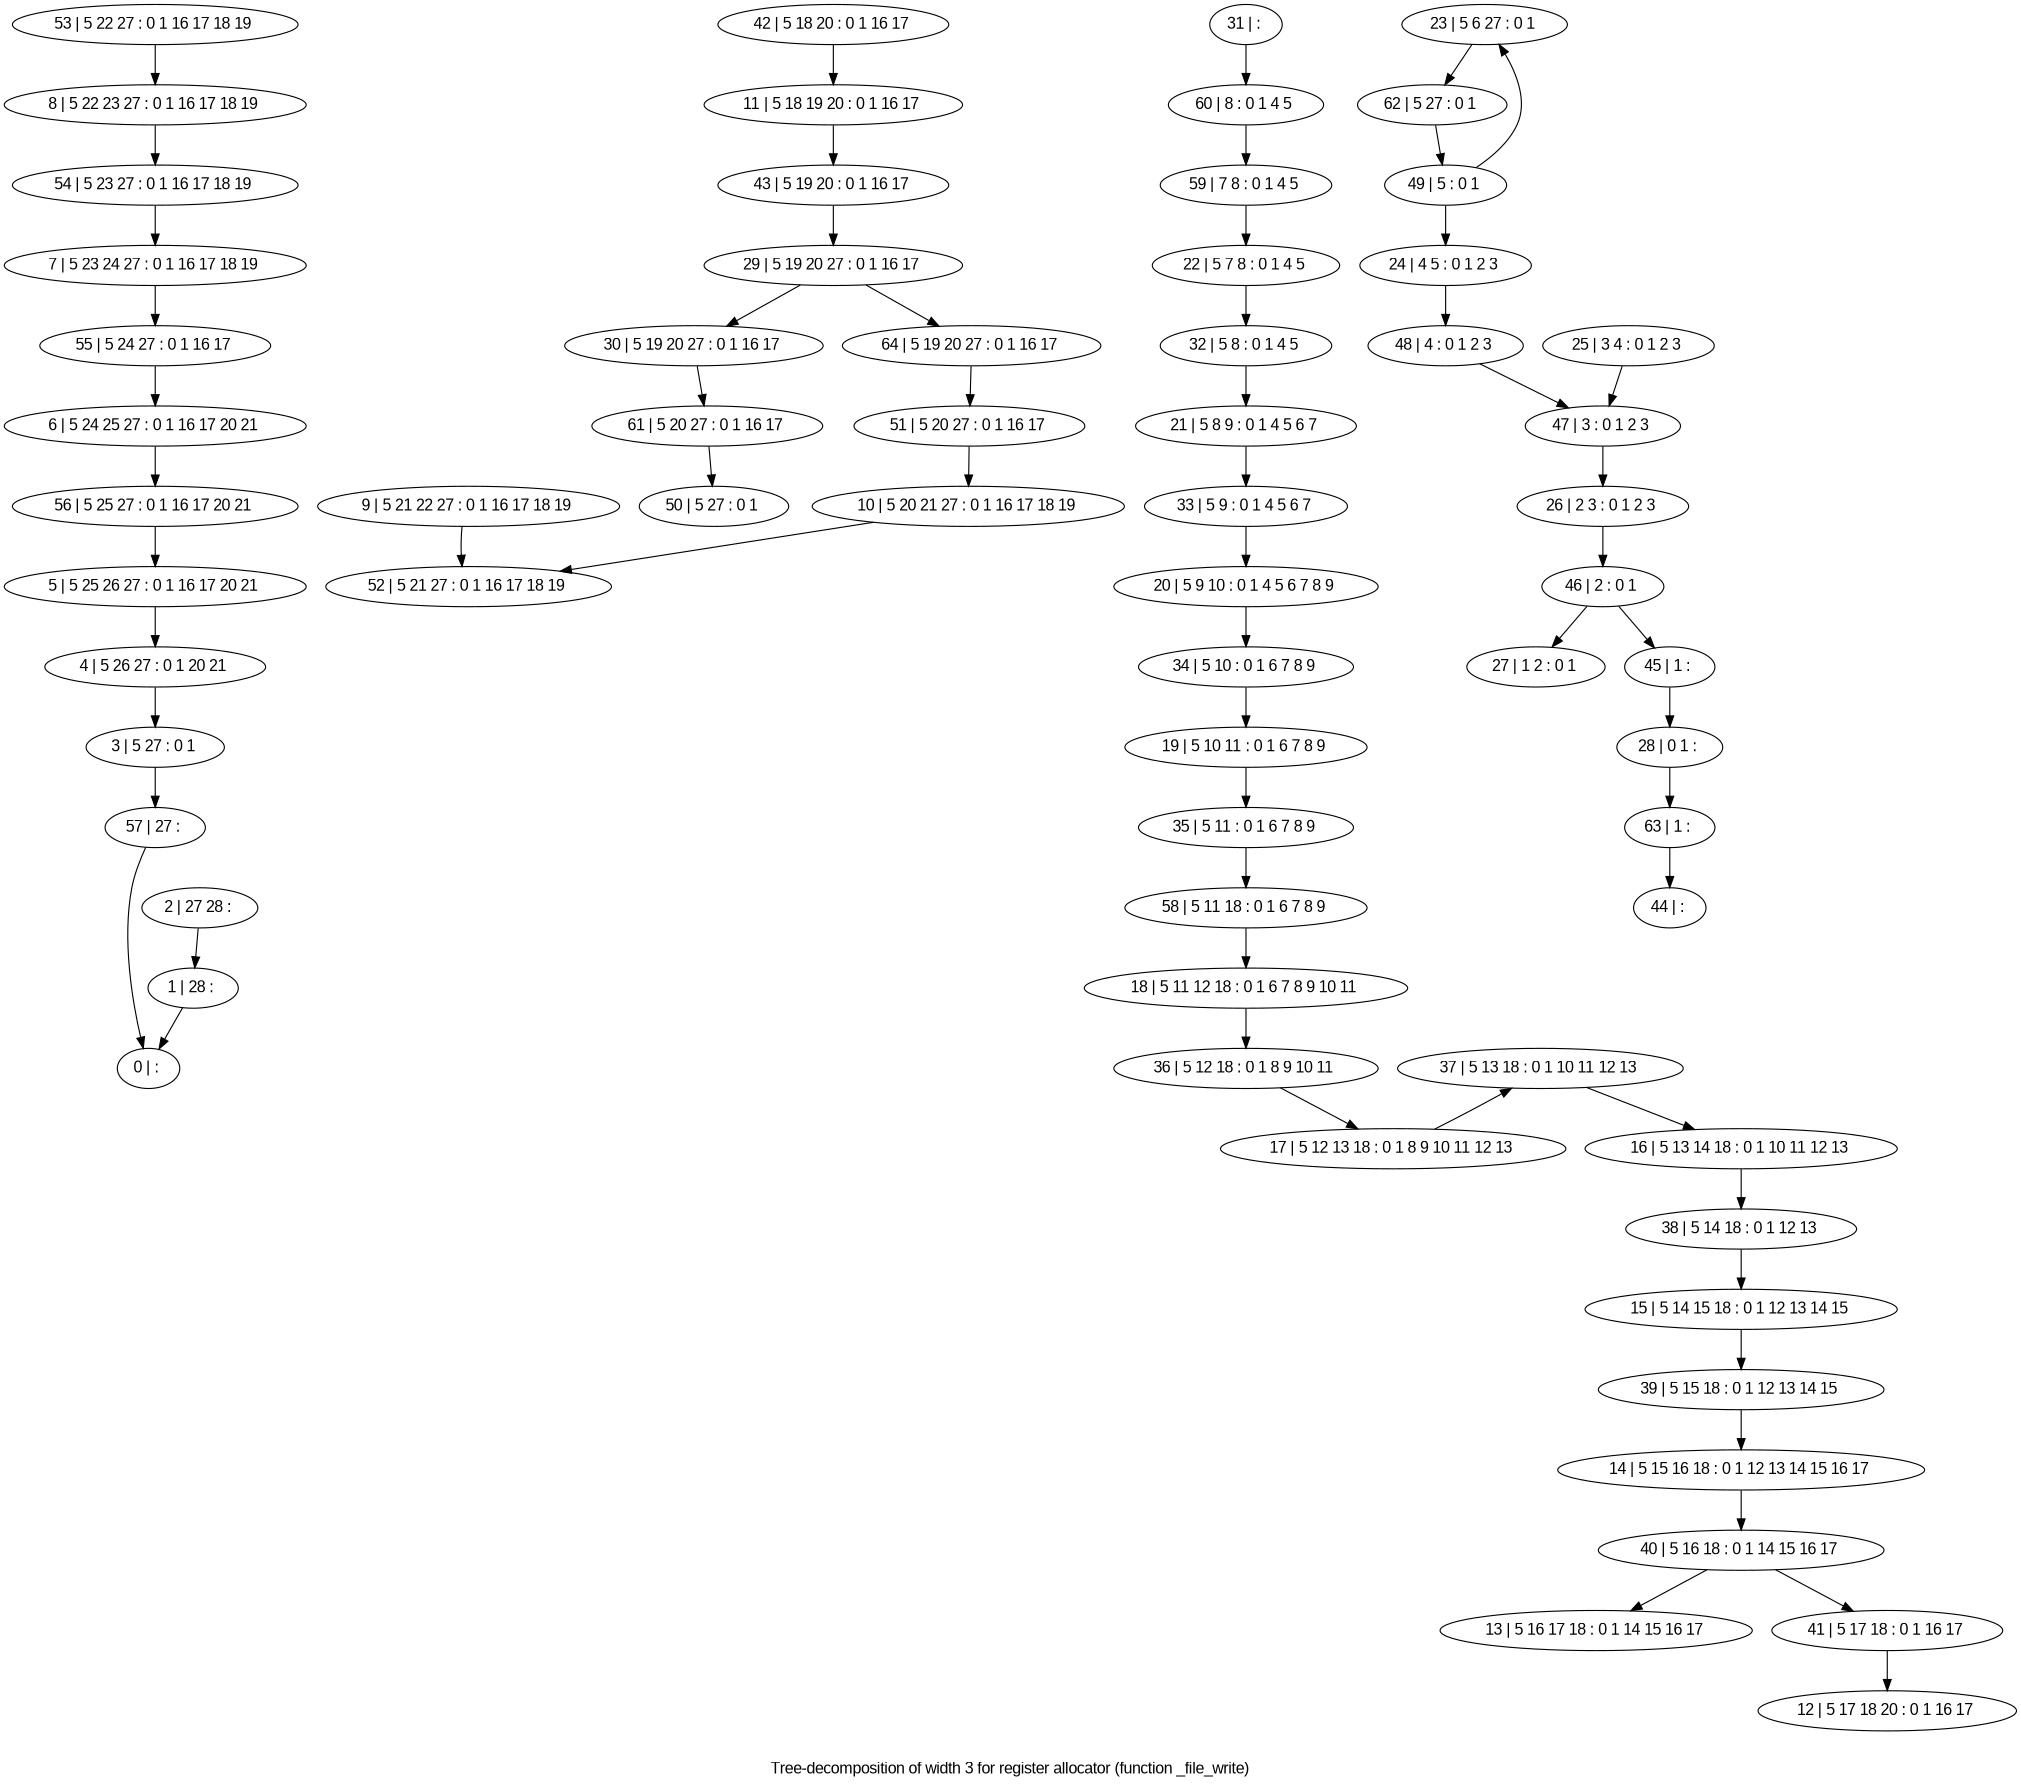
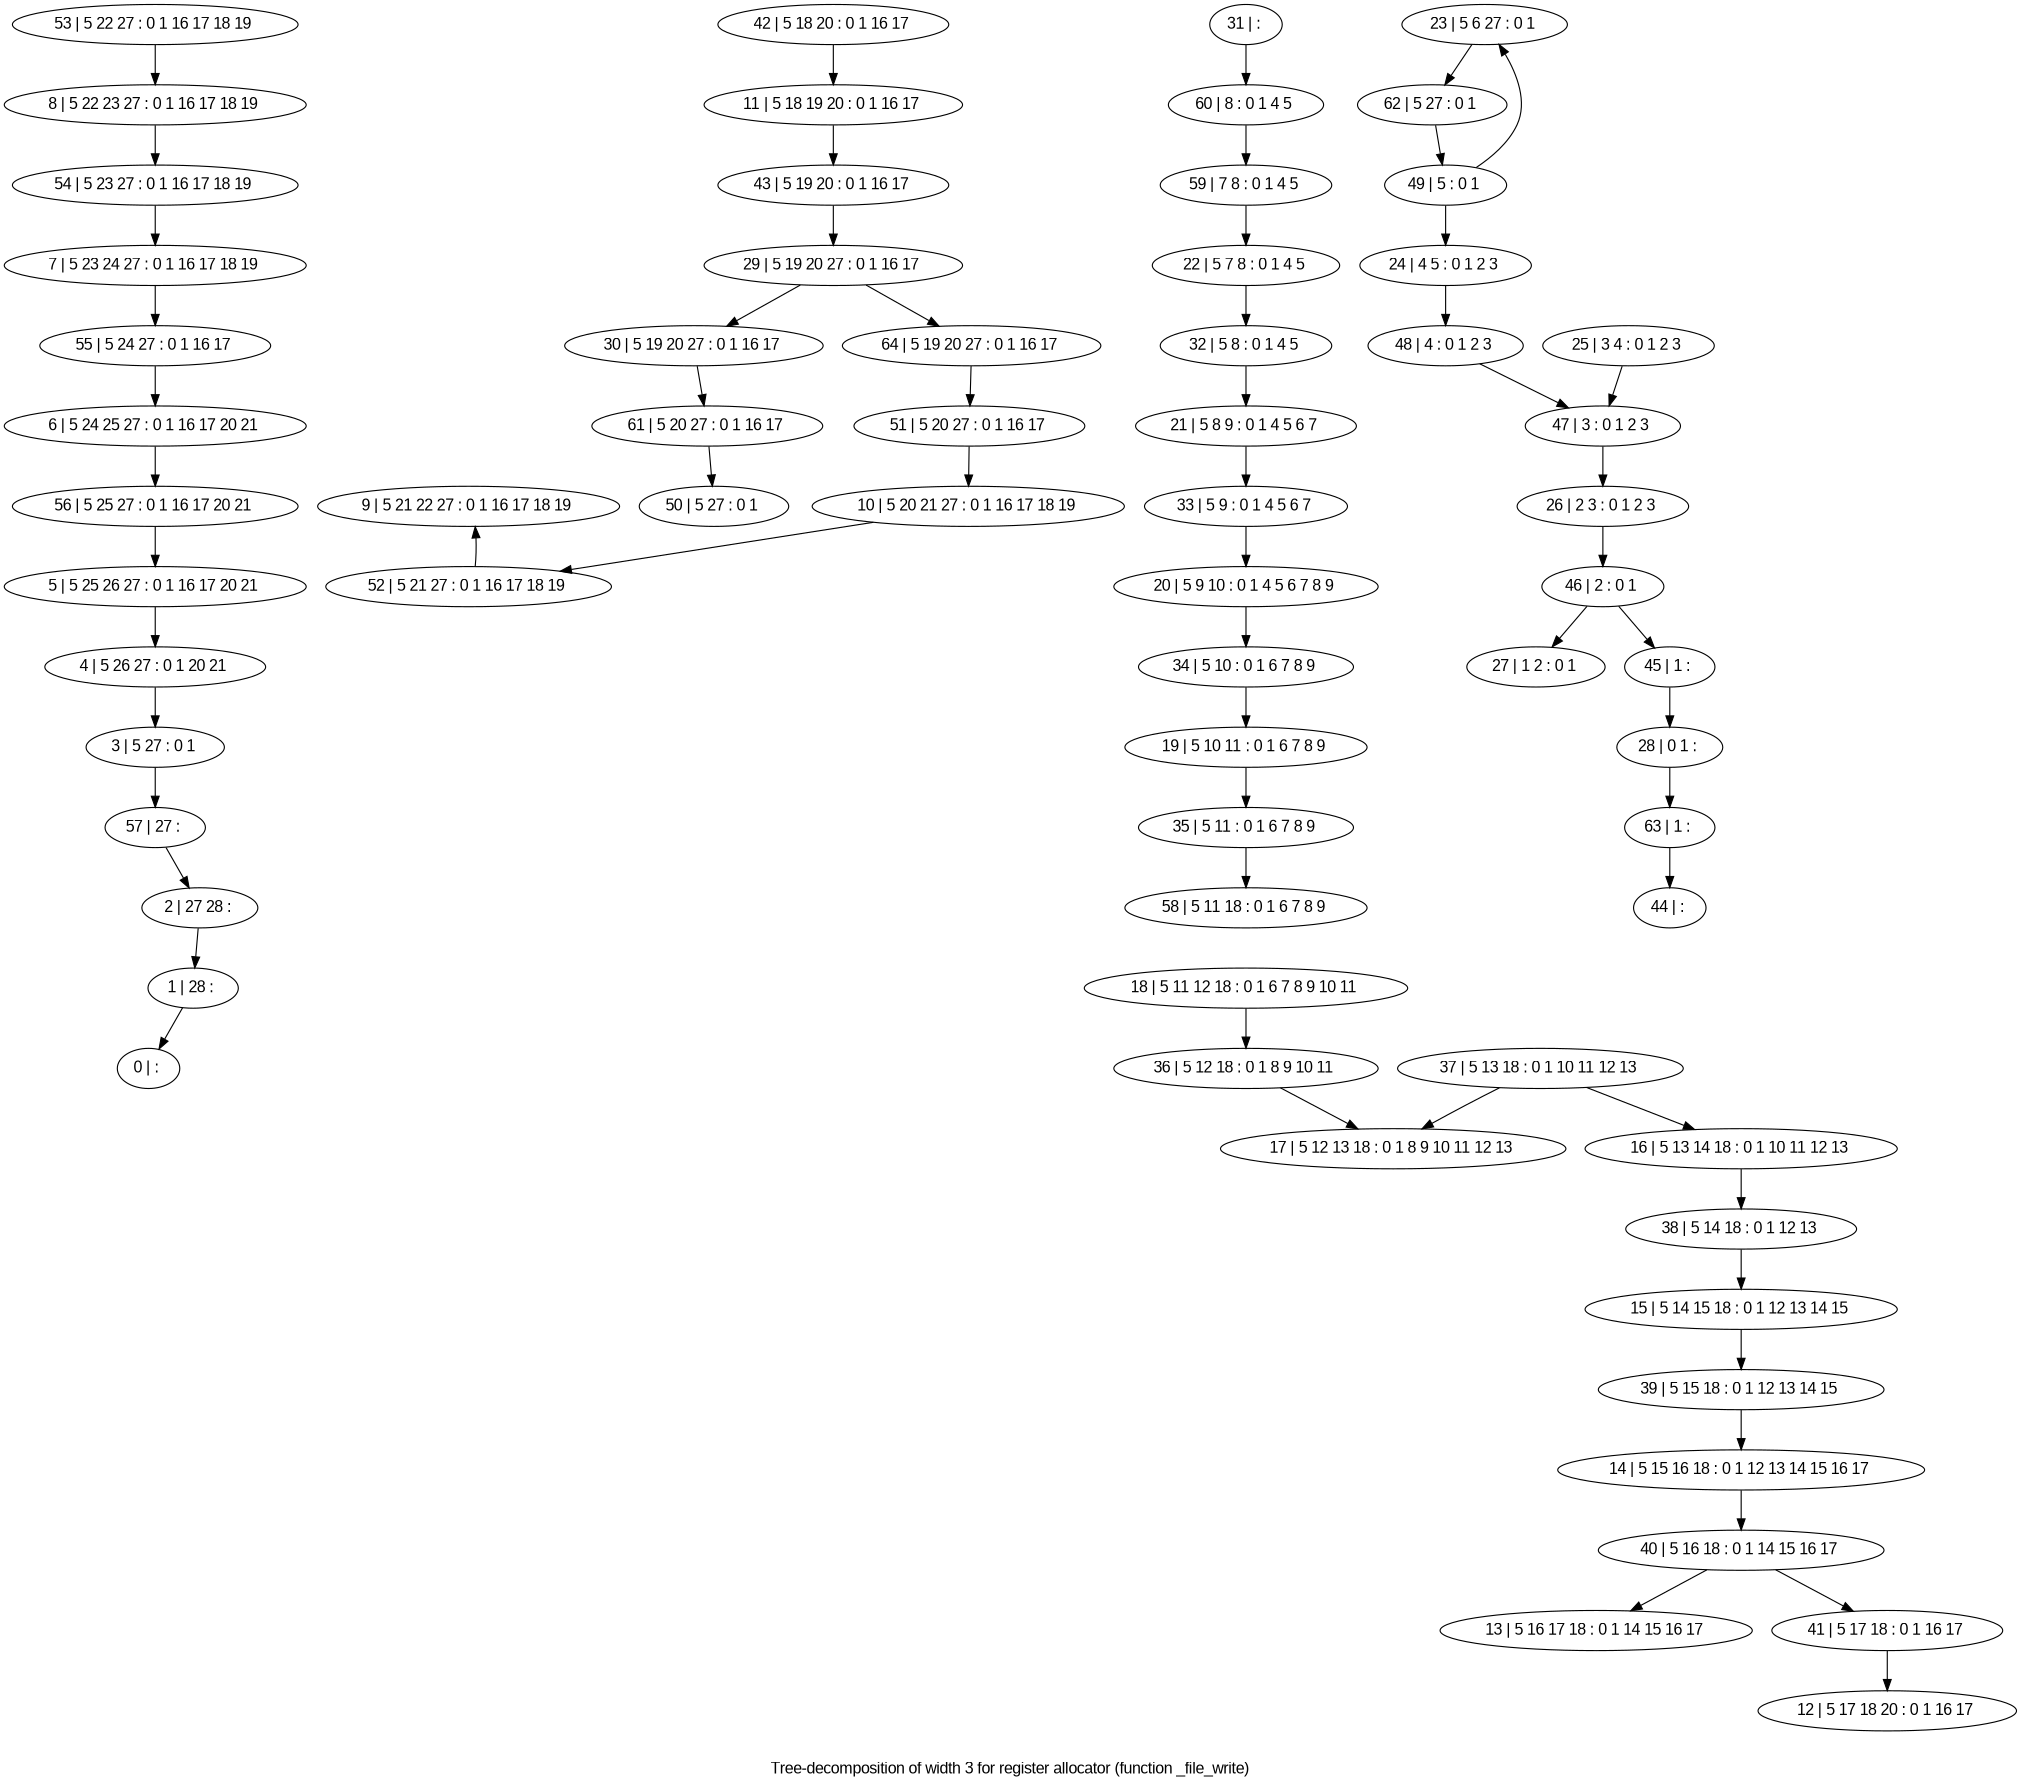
(461, 541) -> (476, 552)
(128, 941) -> (175, 863)
(1246, 943) -> none
(1468, 1112) -> (1465, 1105)
